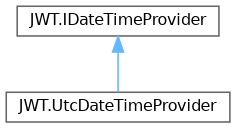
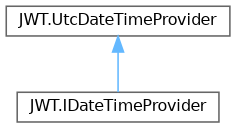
(118, 72) -> (118, 72)
